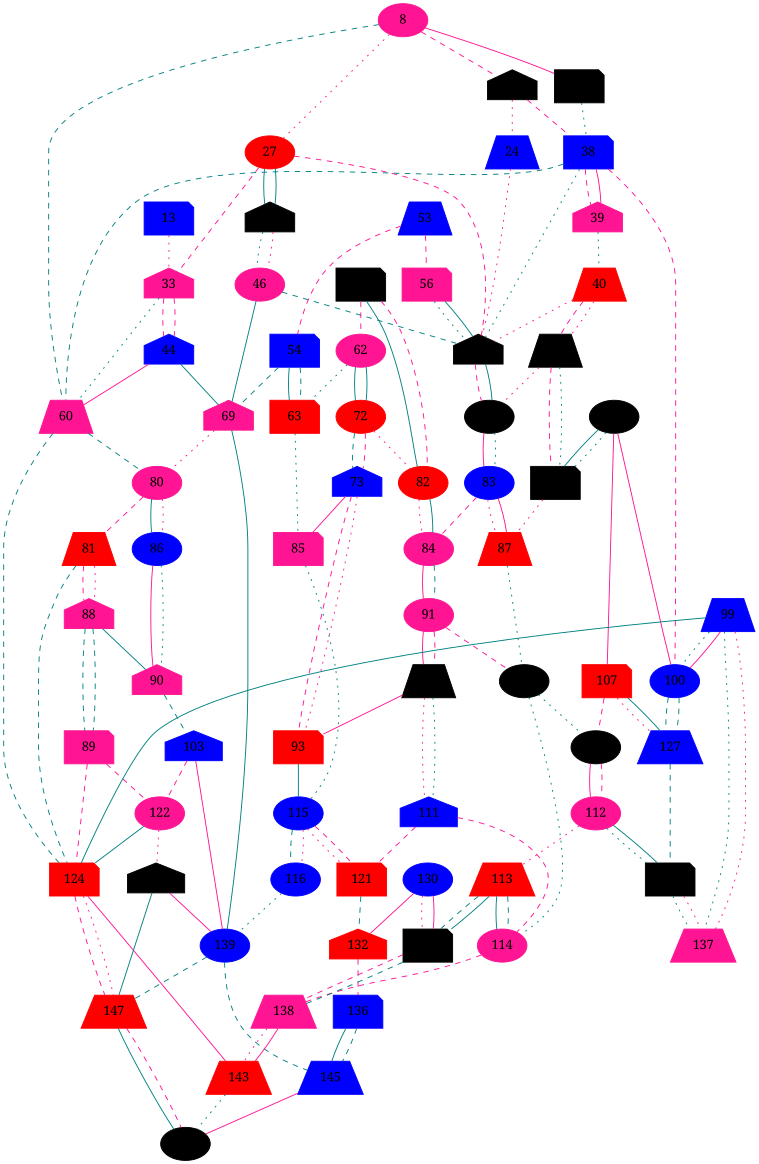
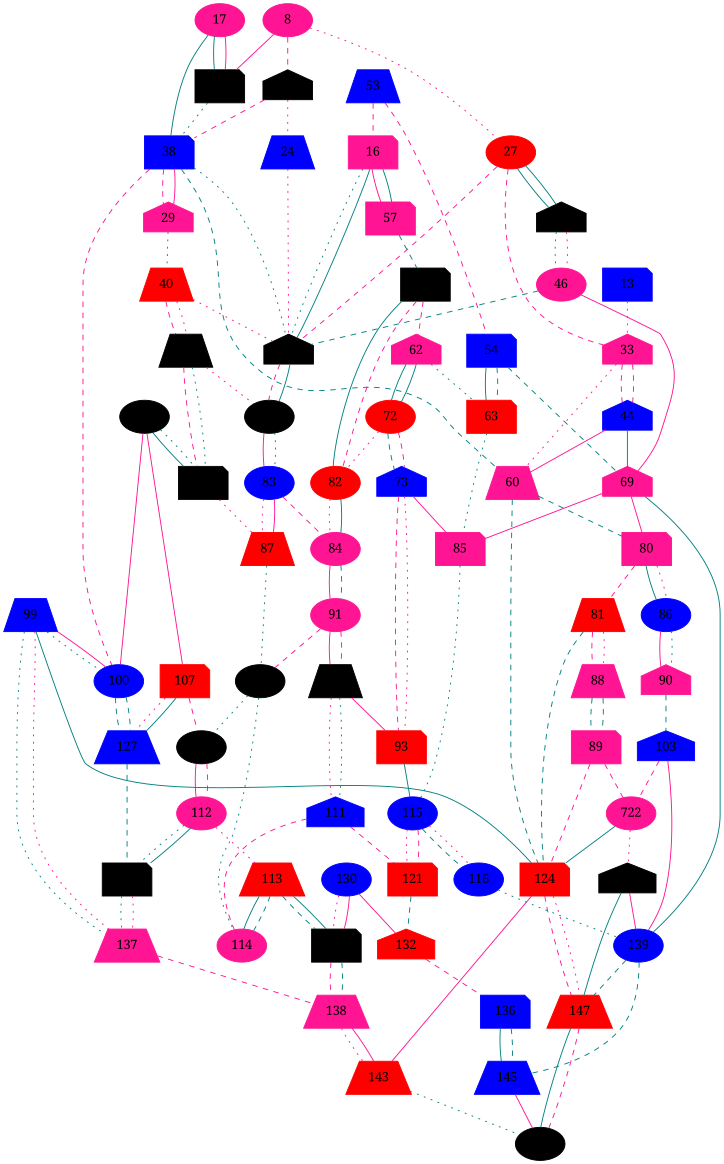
none -> (220, 20)
(84, 107) -> none
none -> (391, 218)
(598, 218) -> (168, 218)
(427, 285) -> (373, 152)
(119, 349) -> (572, 415)
(244, 351) -> (672, 361)
(361, 351) -> (416, 351)
(193, 450) -> (637, 514)
(157, 483) -> (647, 549)
none -> (544, 516)
(89, 615) -> (598, 681)
(124, 649) -> none
(160, 813) -> (631, 813)
(394, 979) -> (236, 980)
